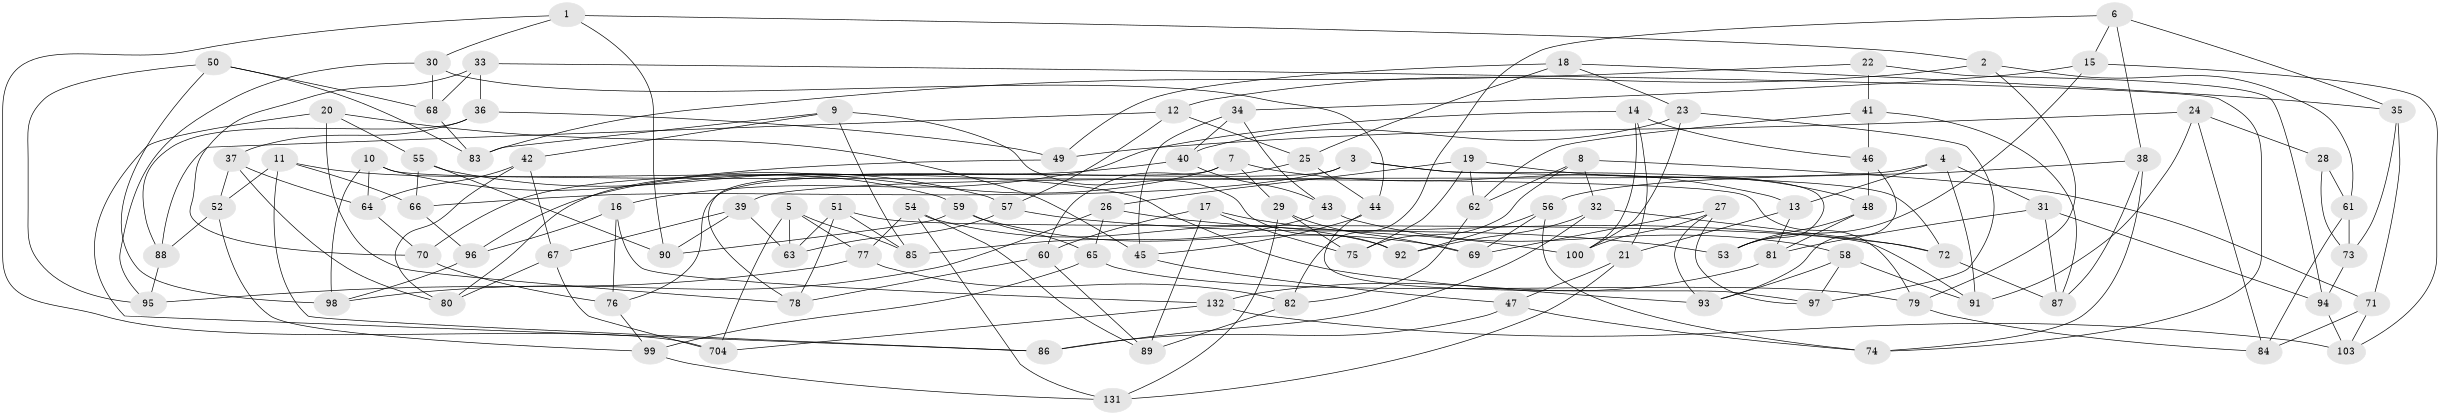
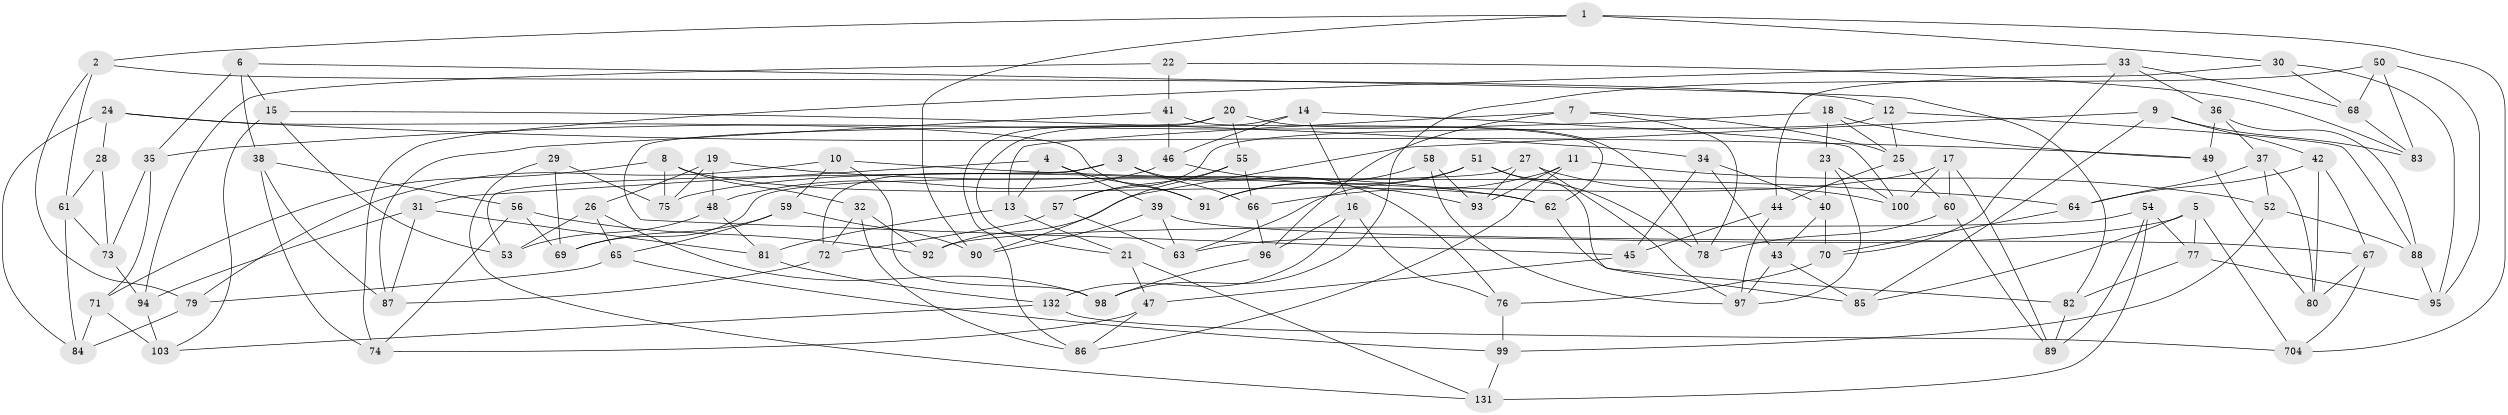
(1262, 190) -> (1739, 123)
(1523, 241) -> (1759, 280)
